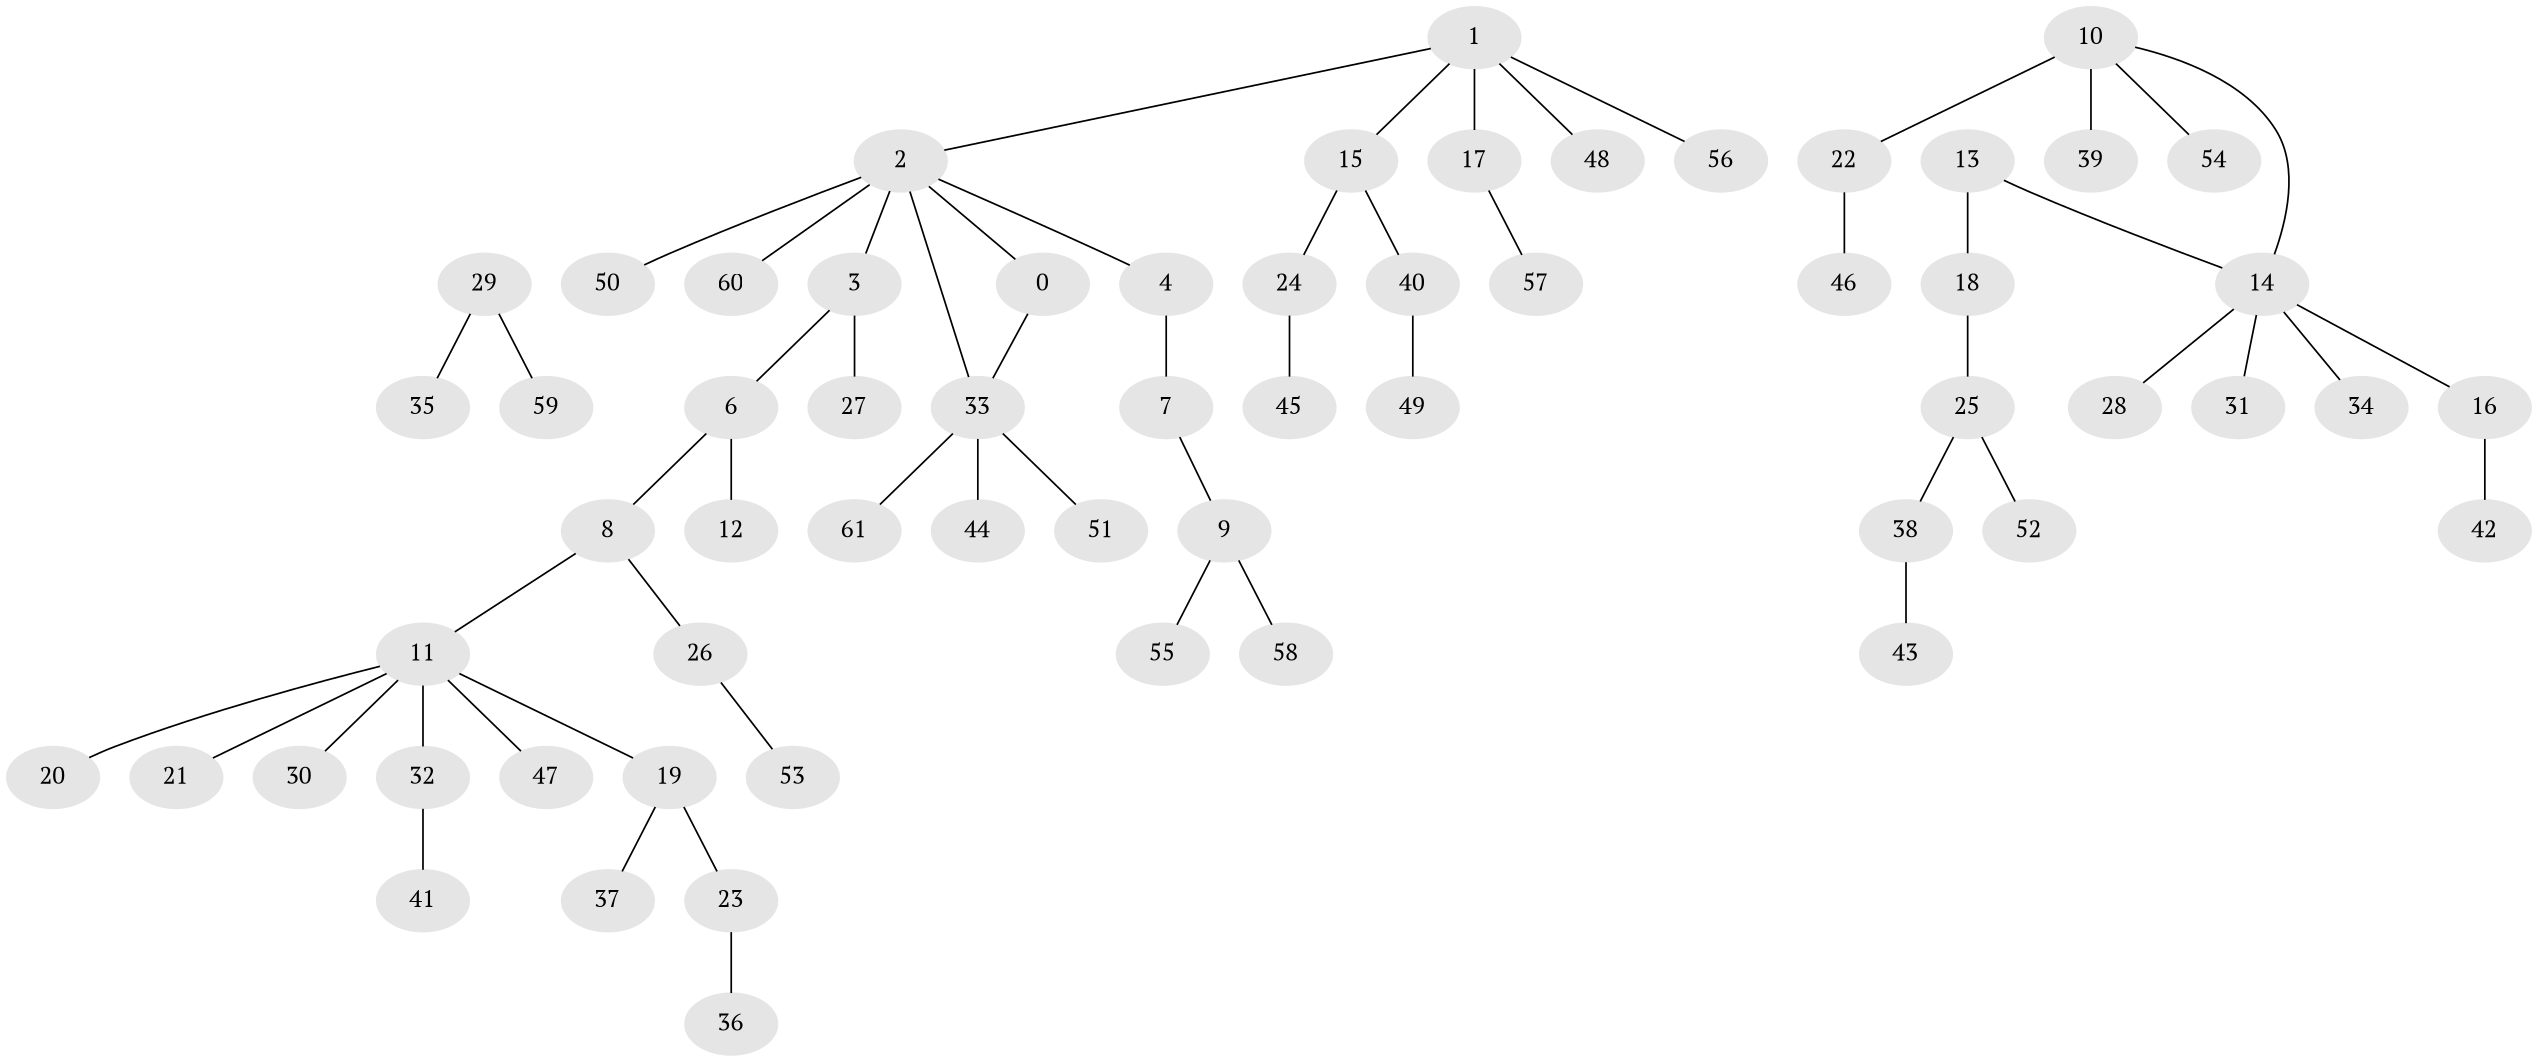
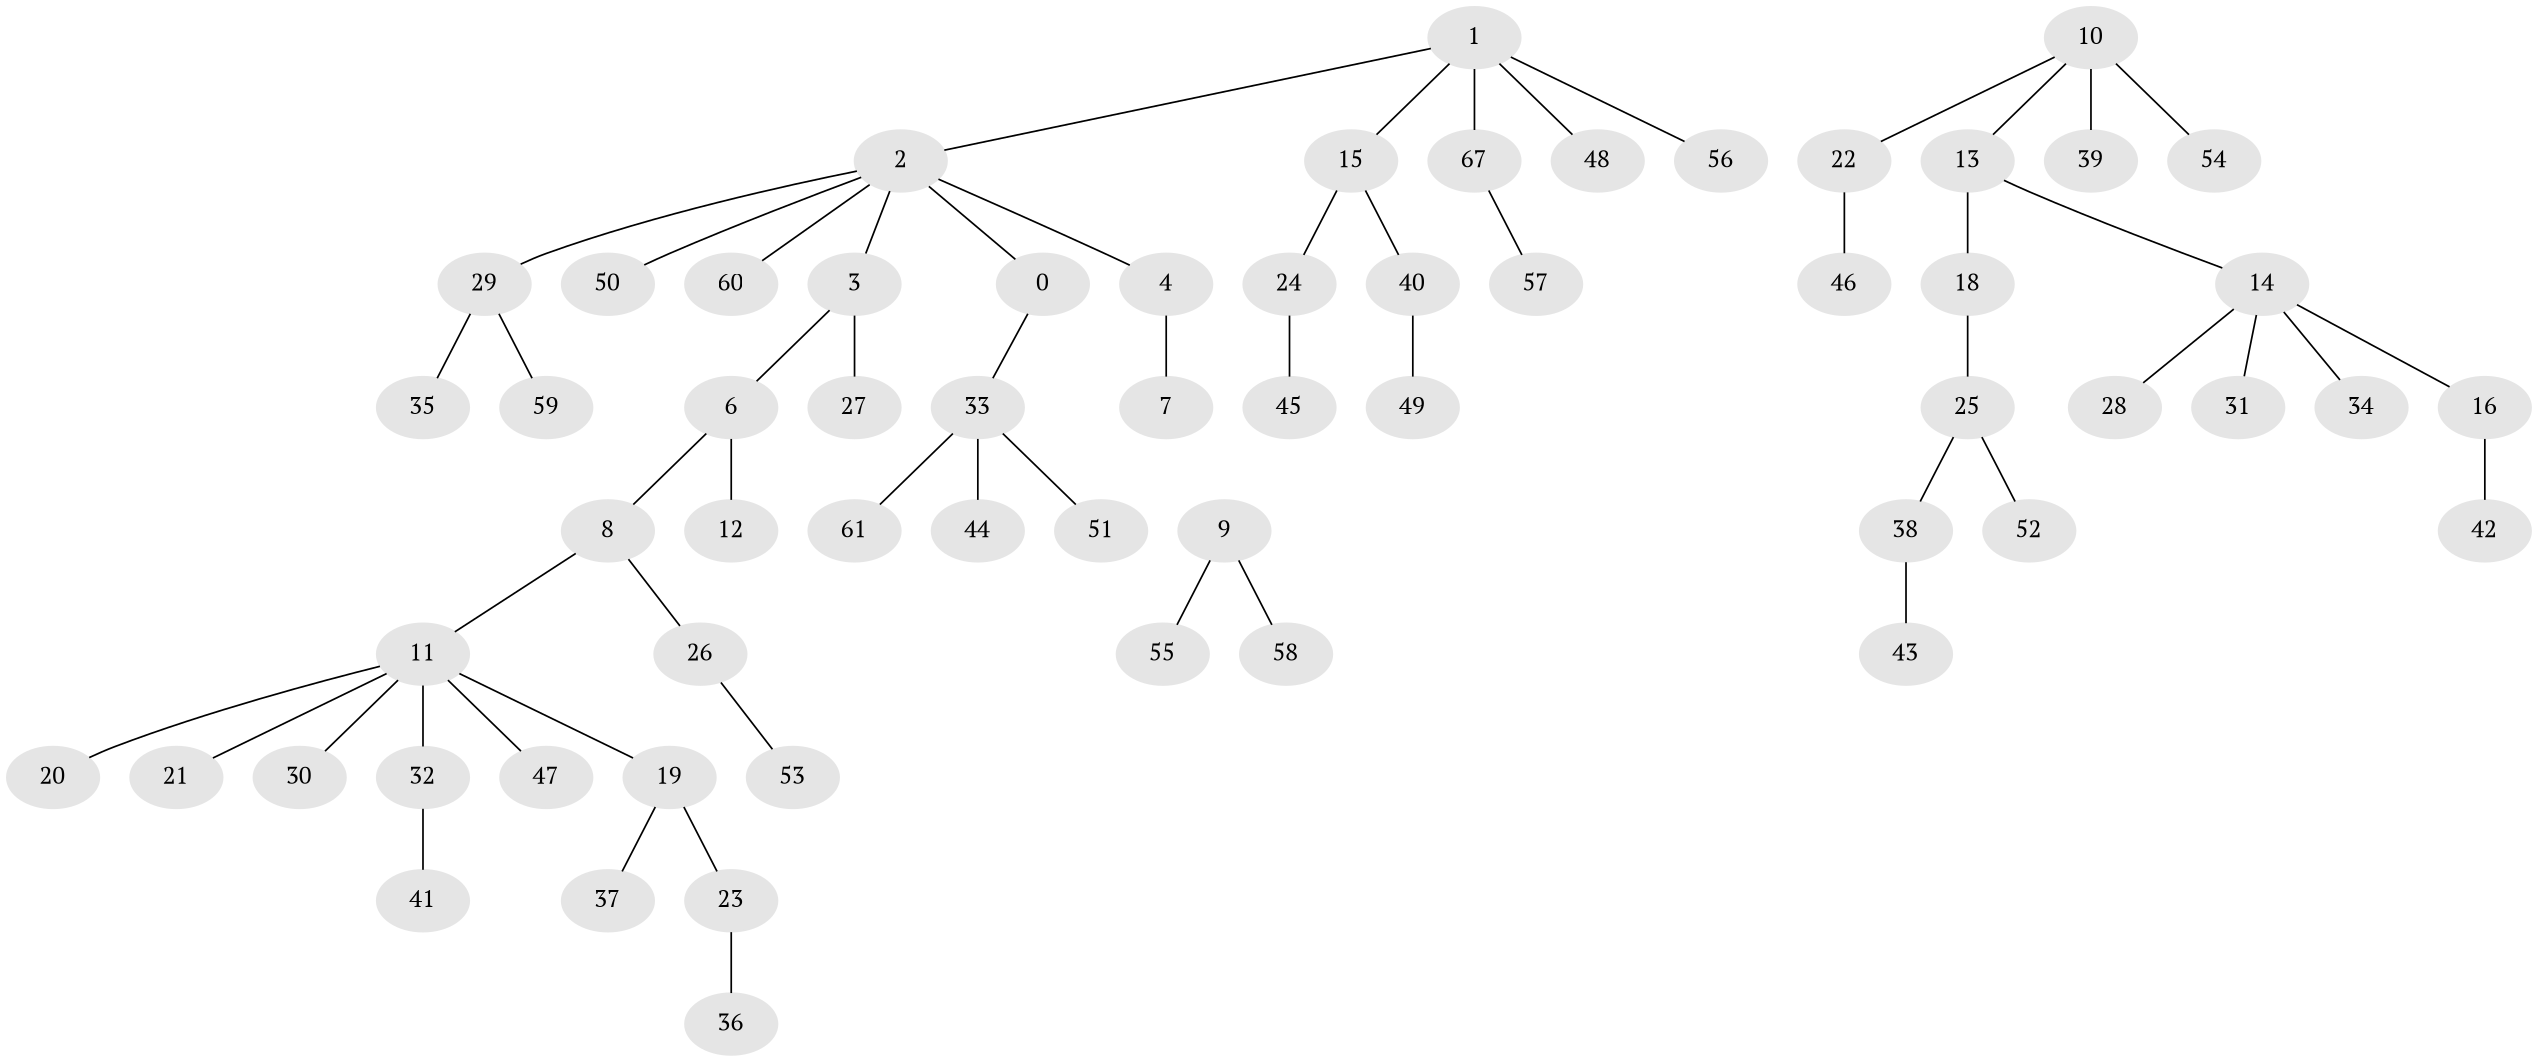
(2264, 115) -> (2029, 99)
(1474, 161) -> (1474, 161)
(939, 284) -> (687, 211)
(1195, 469) -> none
